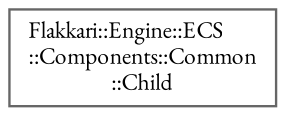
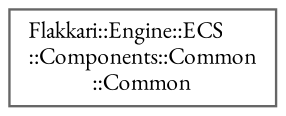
(143, 58) -> (143, 58)
